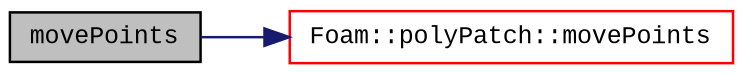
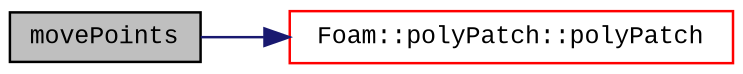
(511, 37) -> (511, 37)
